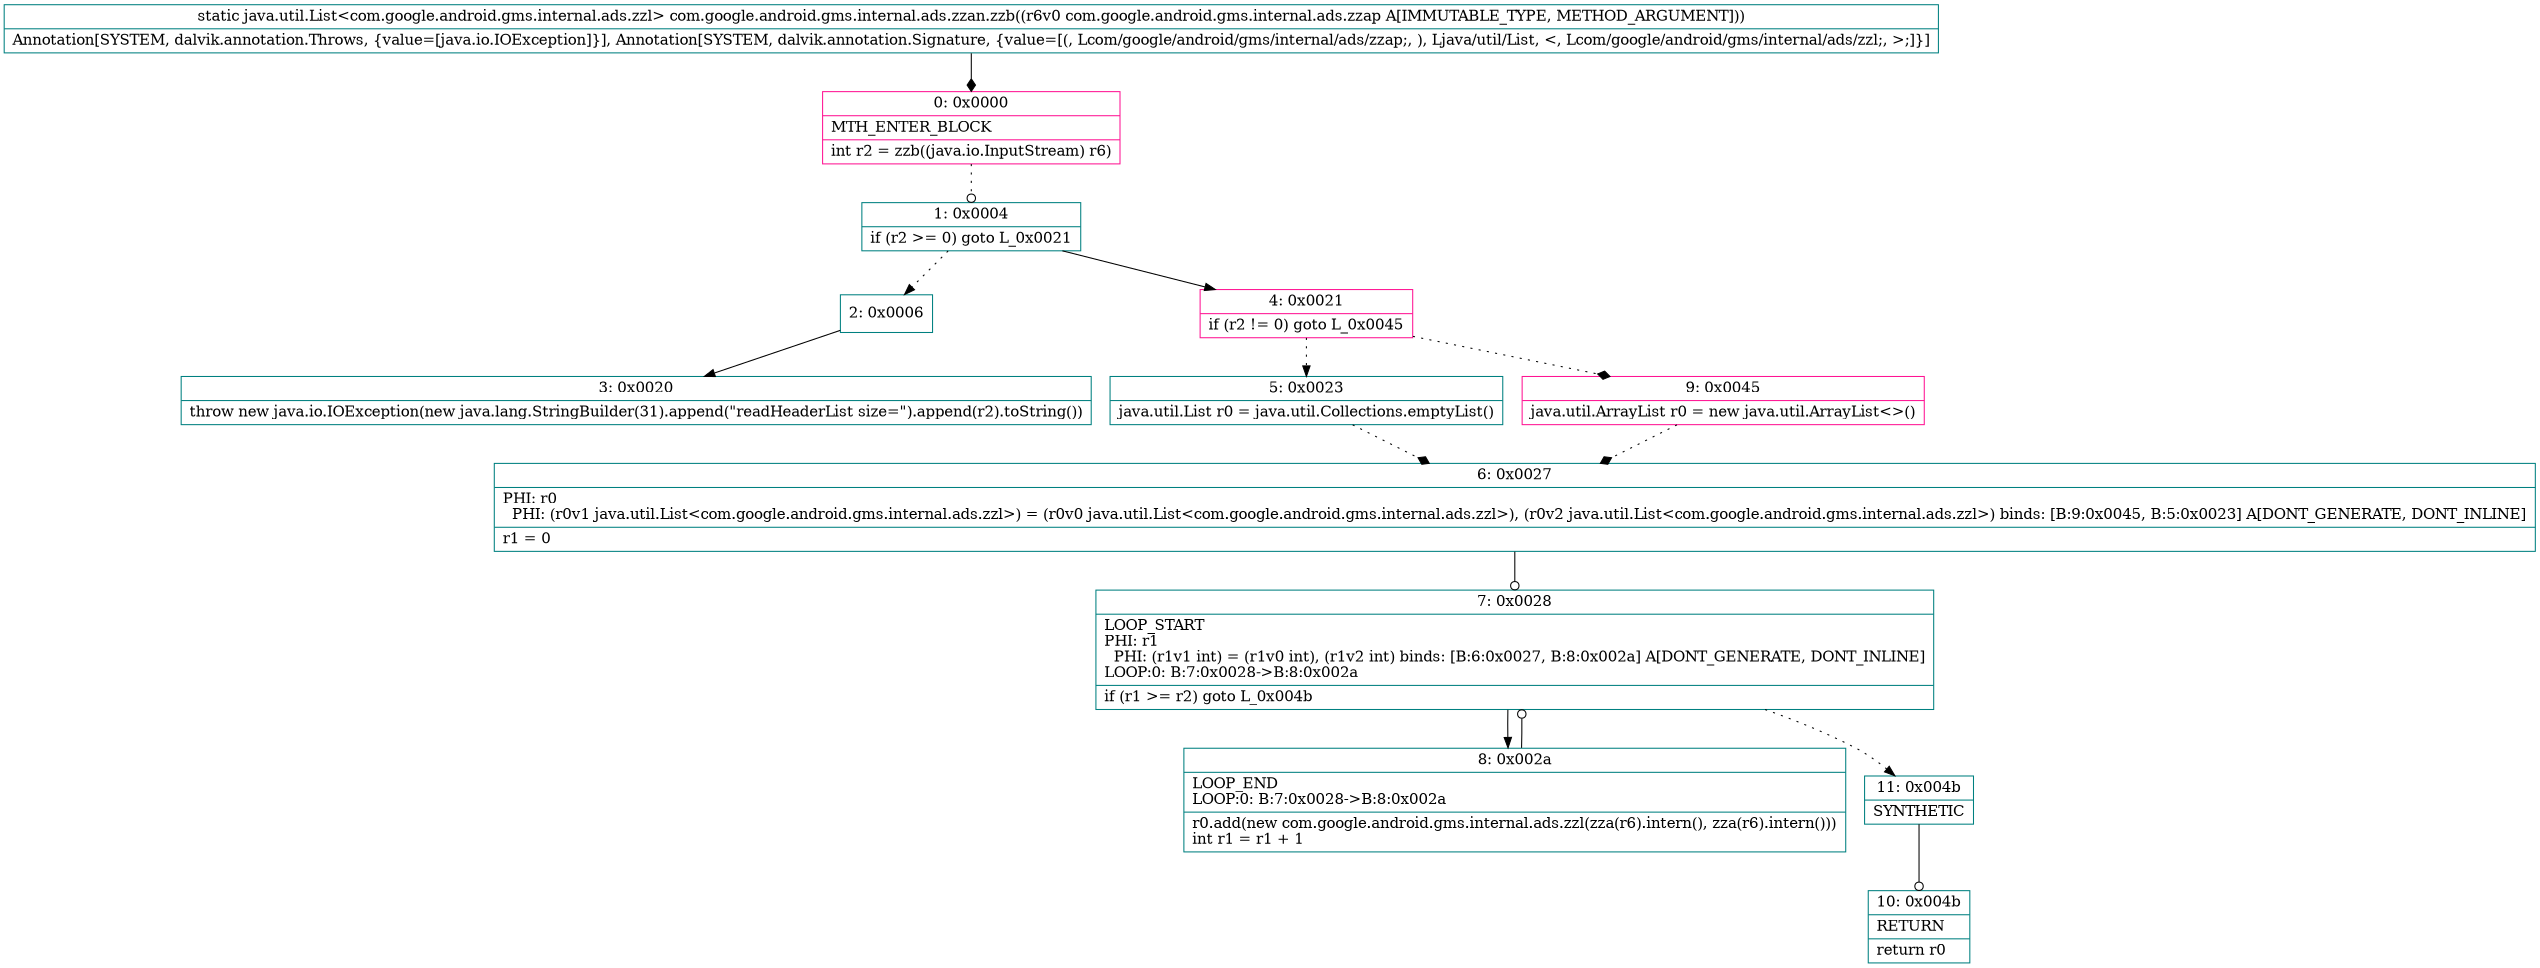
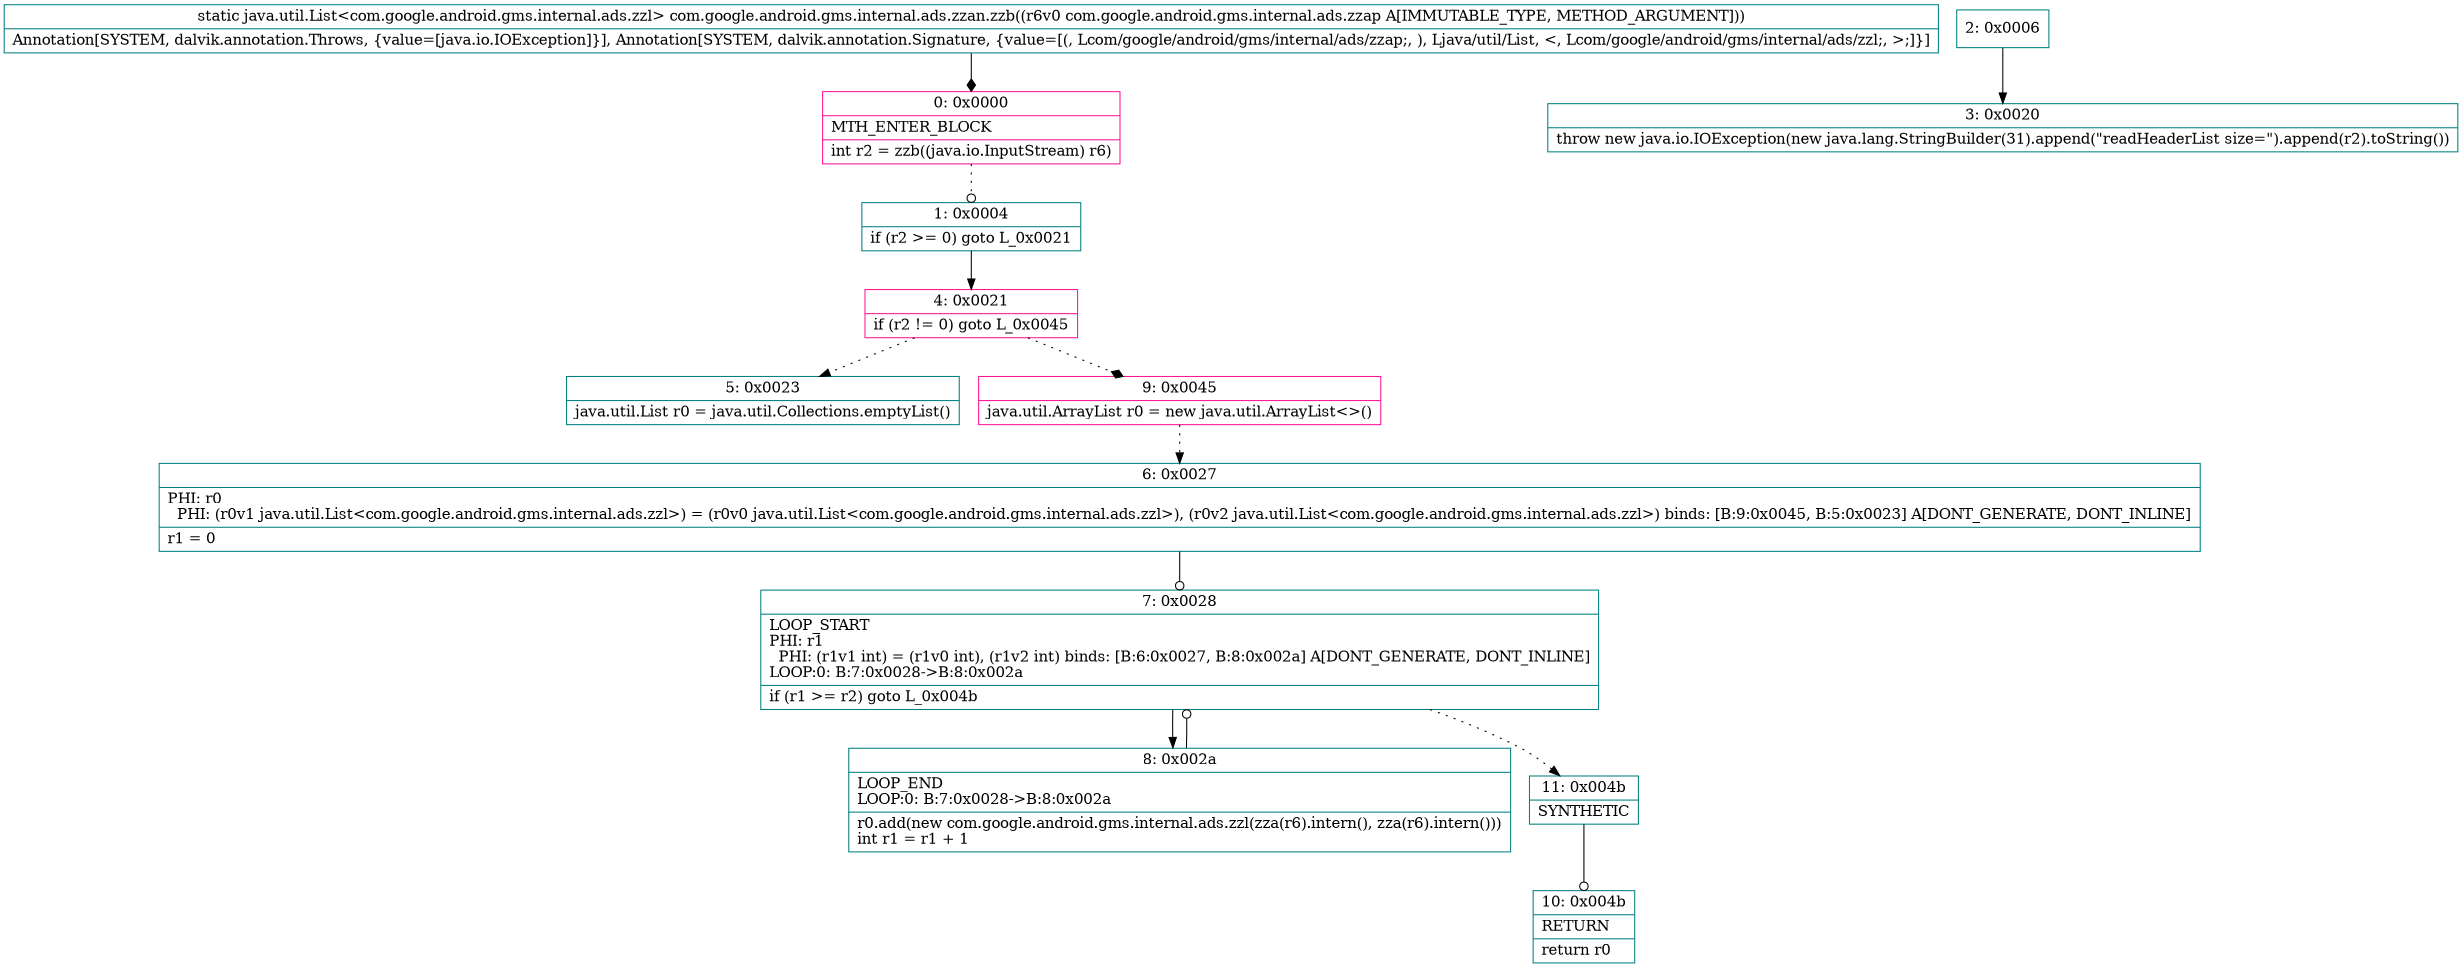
(930, 269) -> none
(1385, 441) -> none
(1644, 441) -> (1180, 439)
